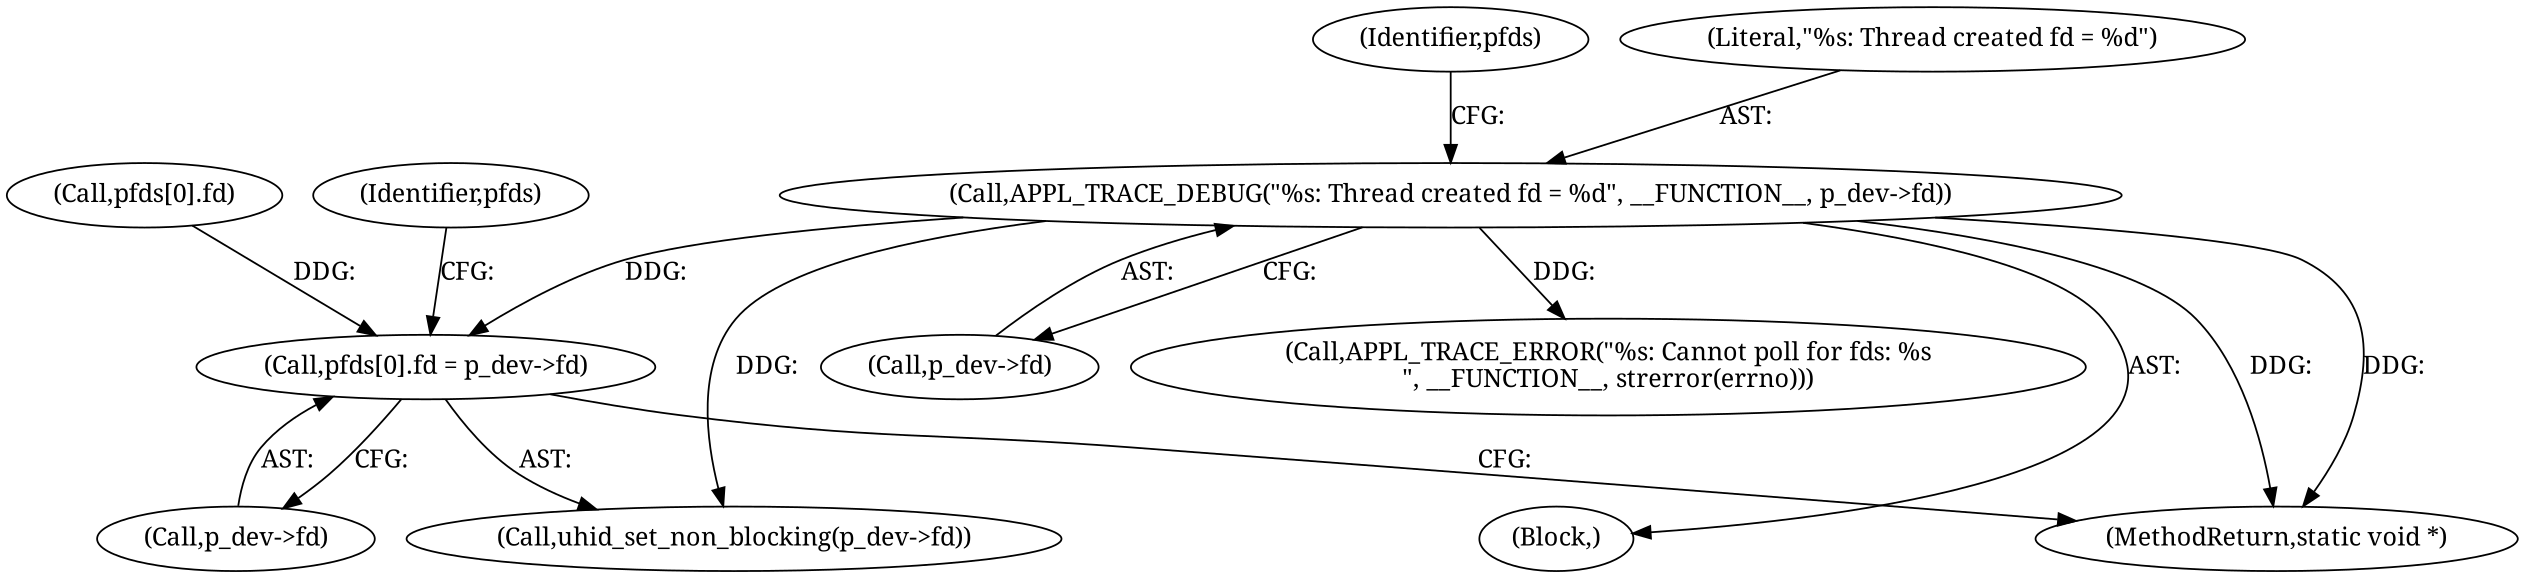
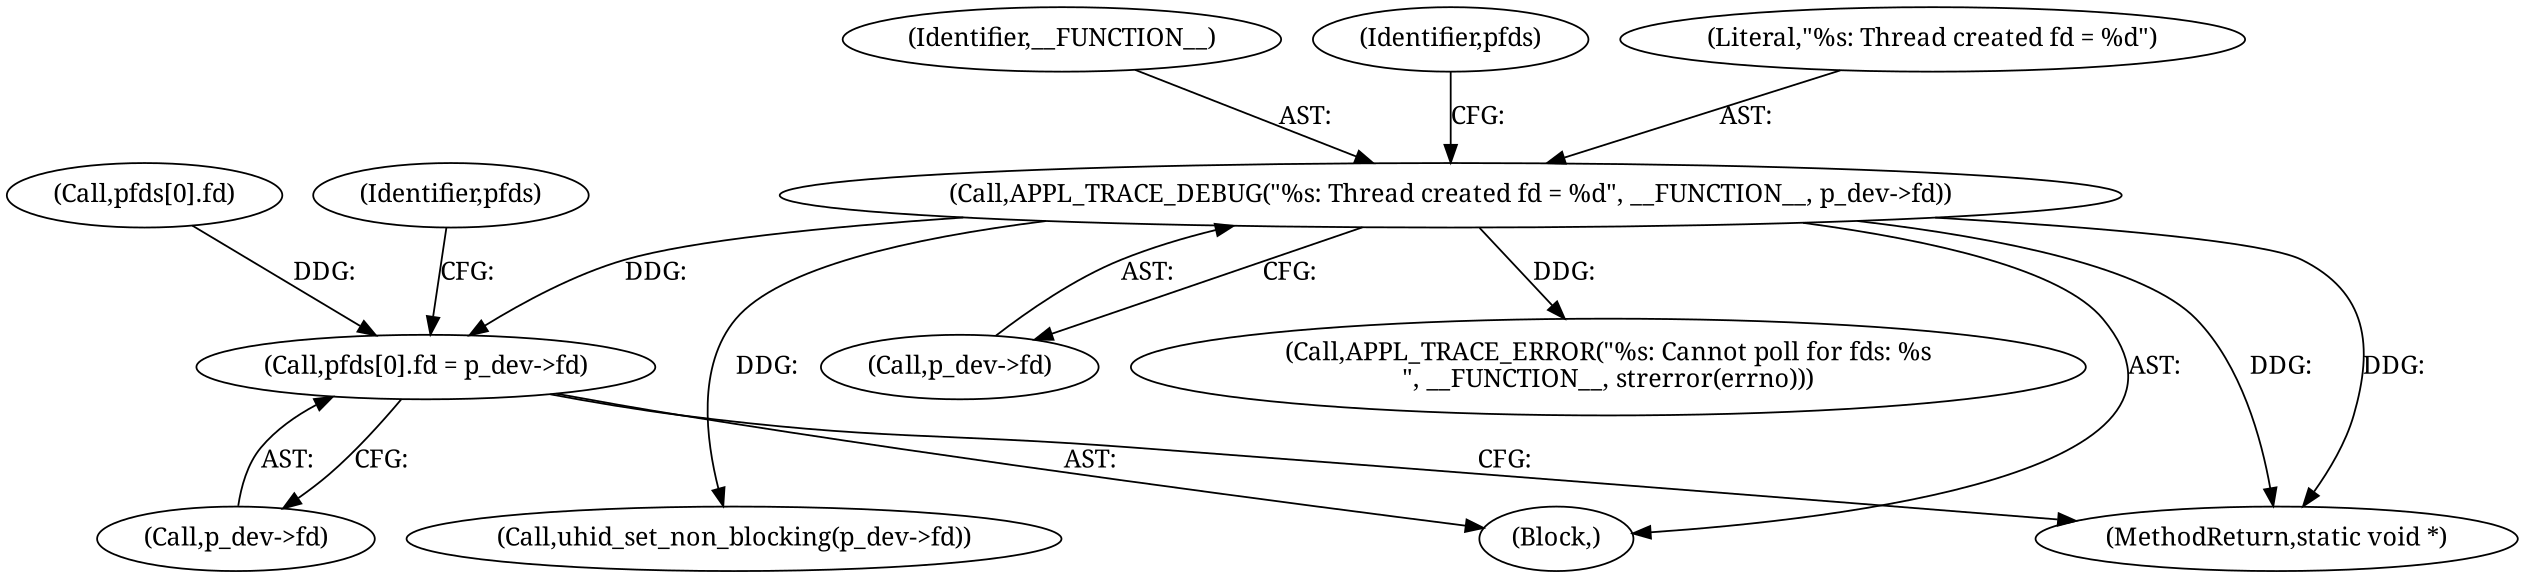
none -> (1062, 39)
(504, 463) -> (1010, 465)
